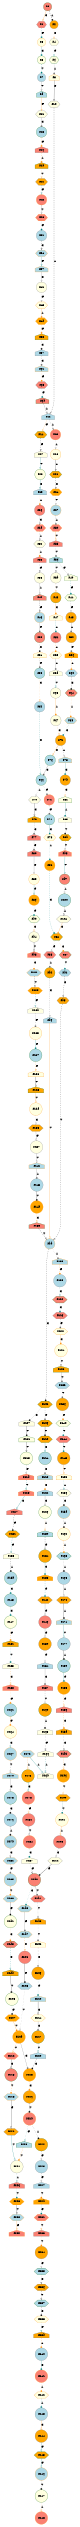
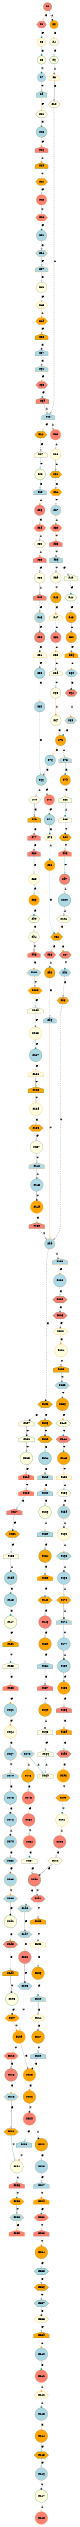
(12, 2086) -> (12, 2086)
